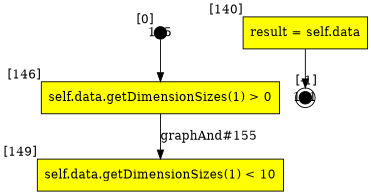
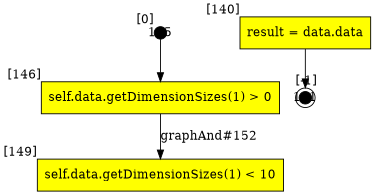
(305, 33) -> (305, 33)
(209, 136) -> (209, 136)
